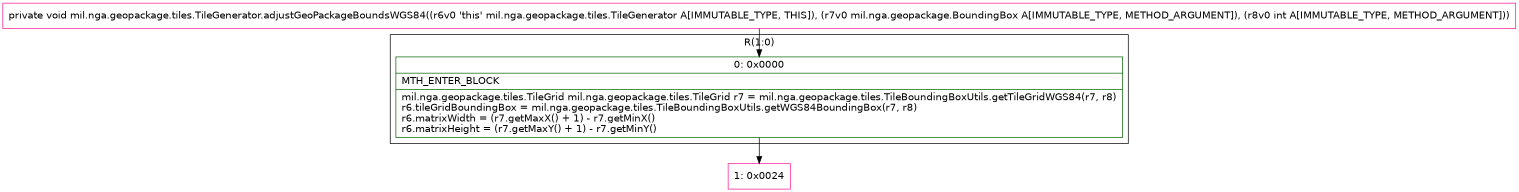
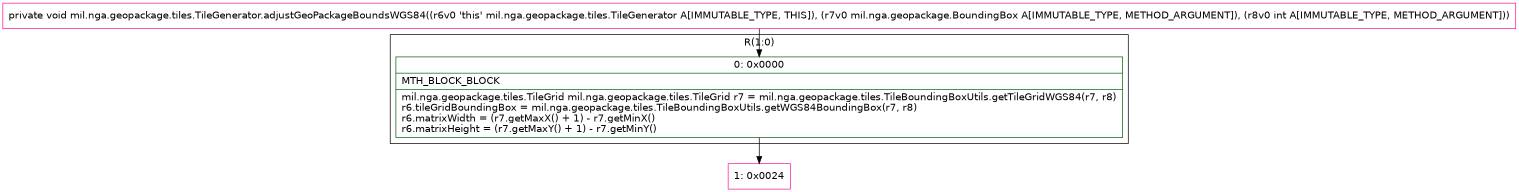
(451, 81) -> (451, 81)
